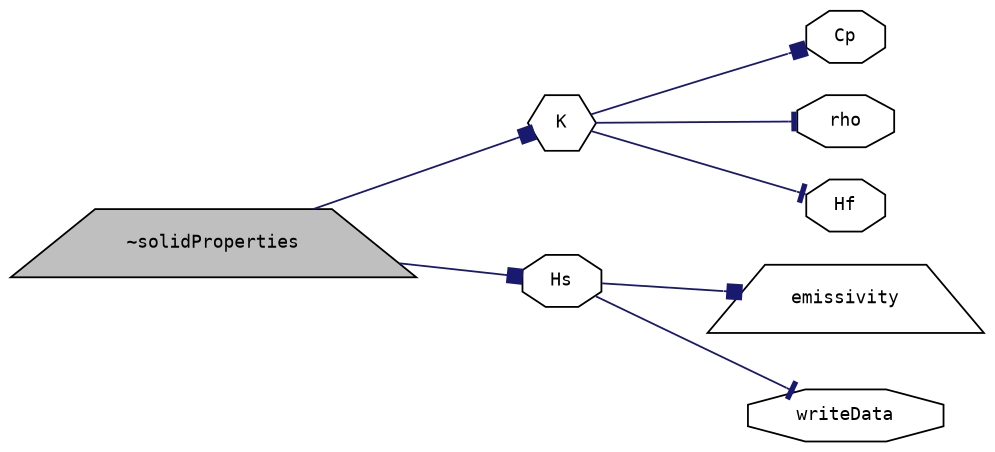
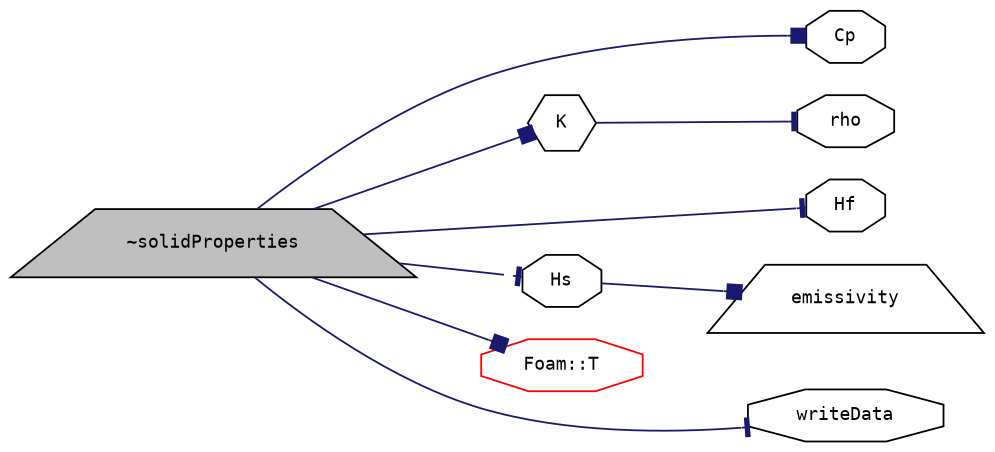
(689, 84) -> (505, 71)
(694, 161) -> (580, 221)
(452, 269) -> (452, 269)
(691, 342) -> (481, 408)
none -> (562, 365)
